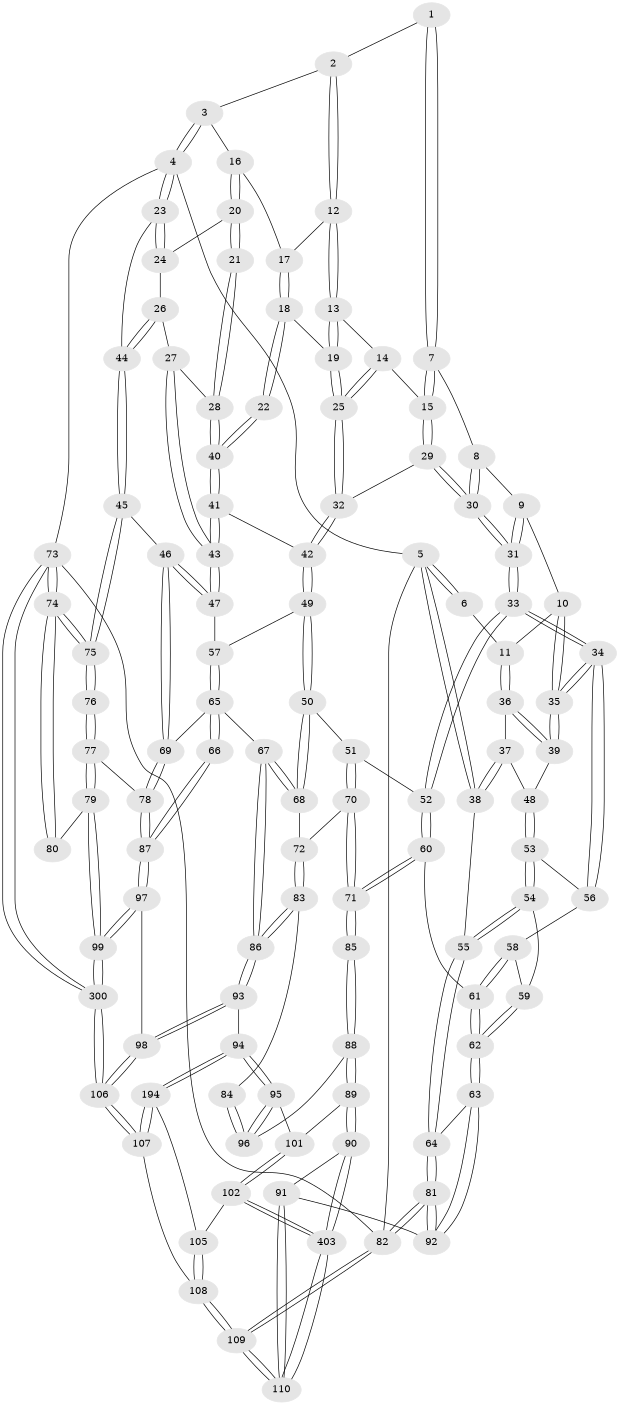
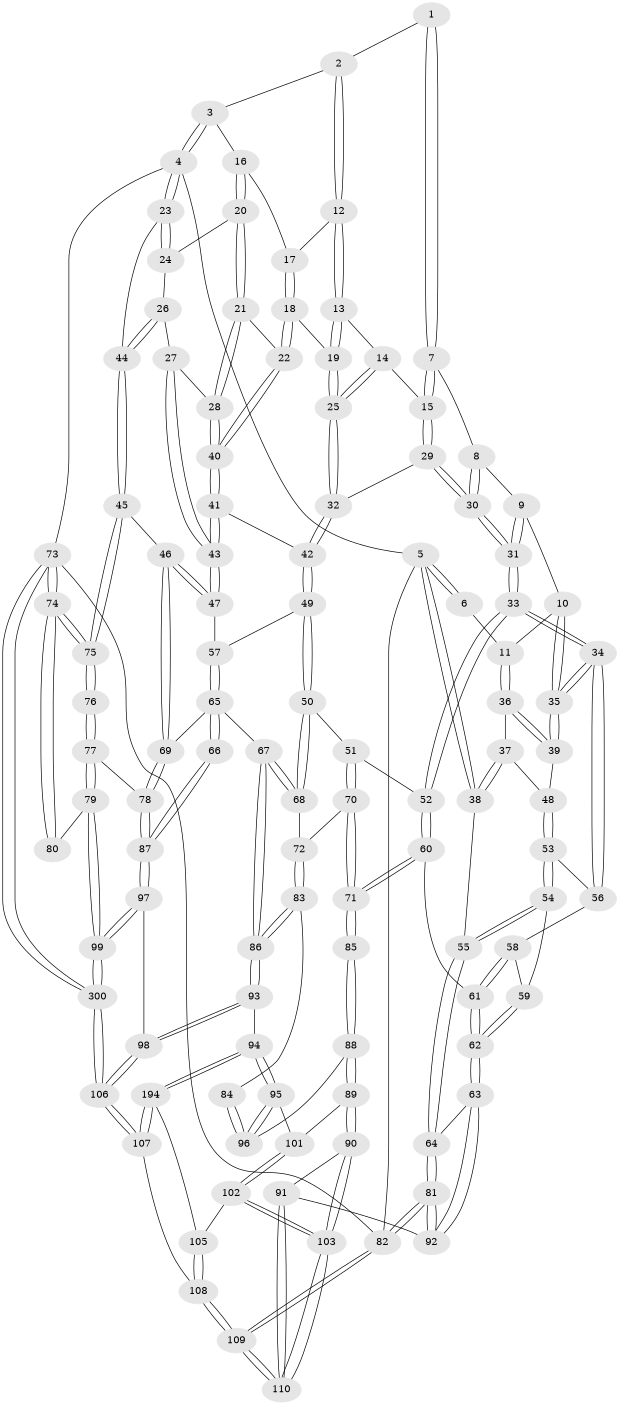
none -> (263, 334)
(327, 1243) -> (327, 1243)
